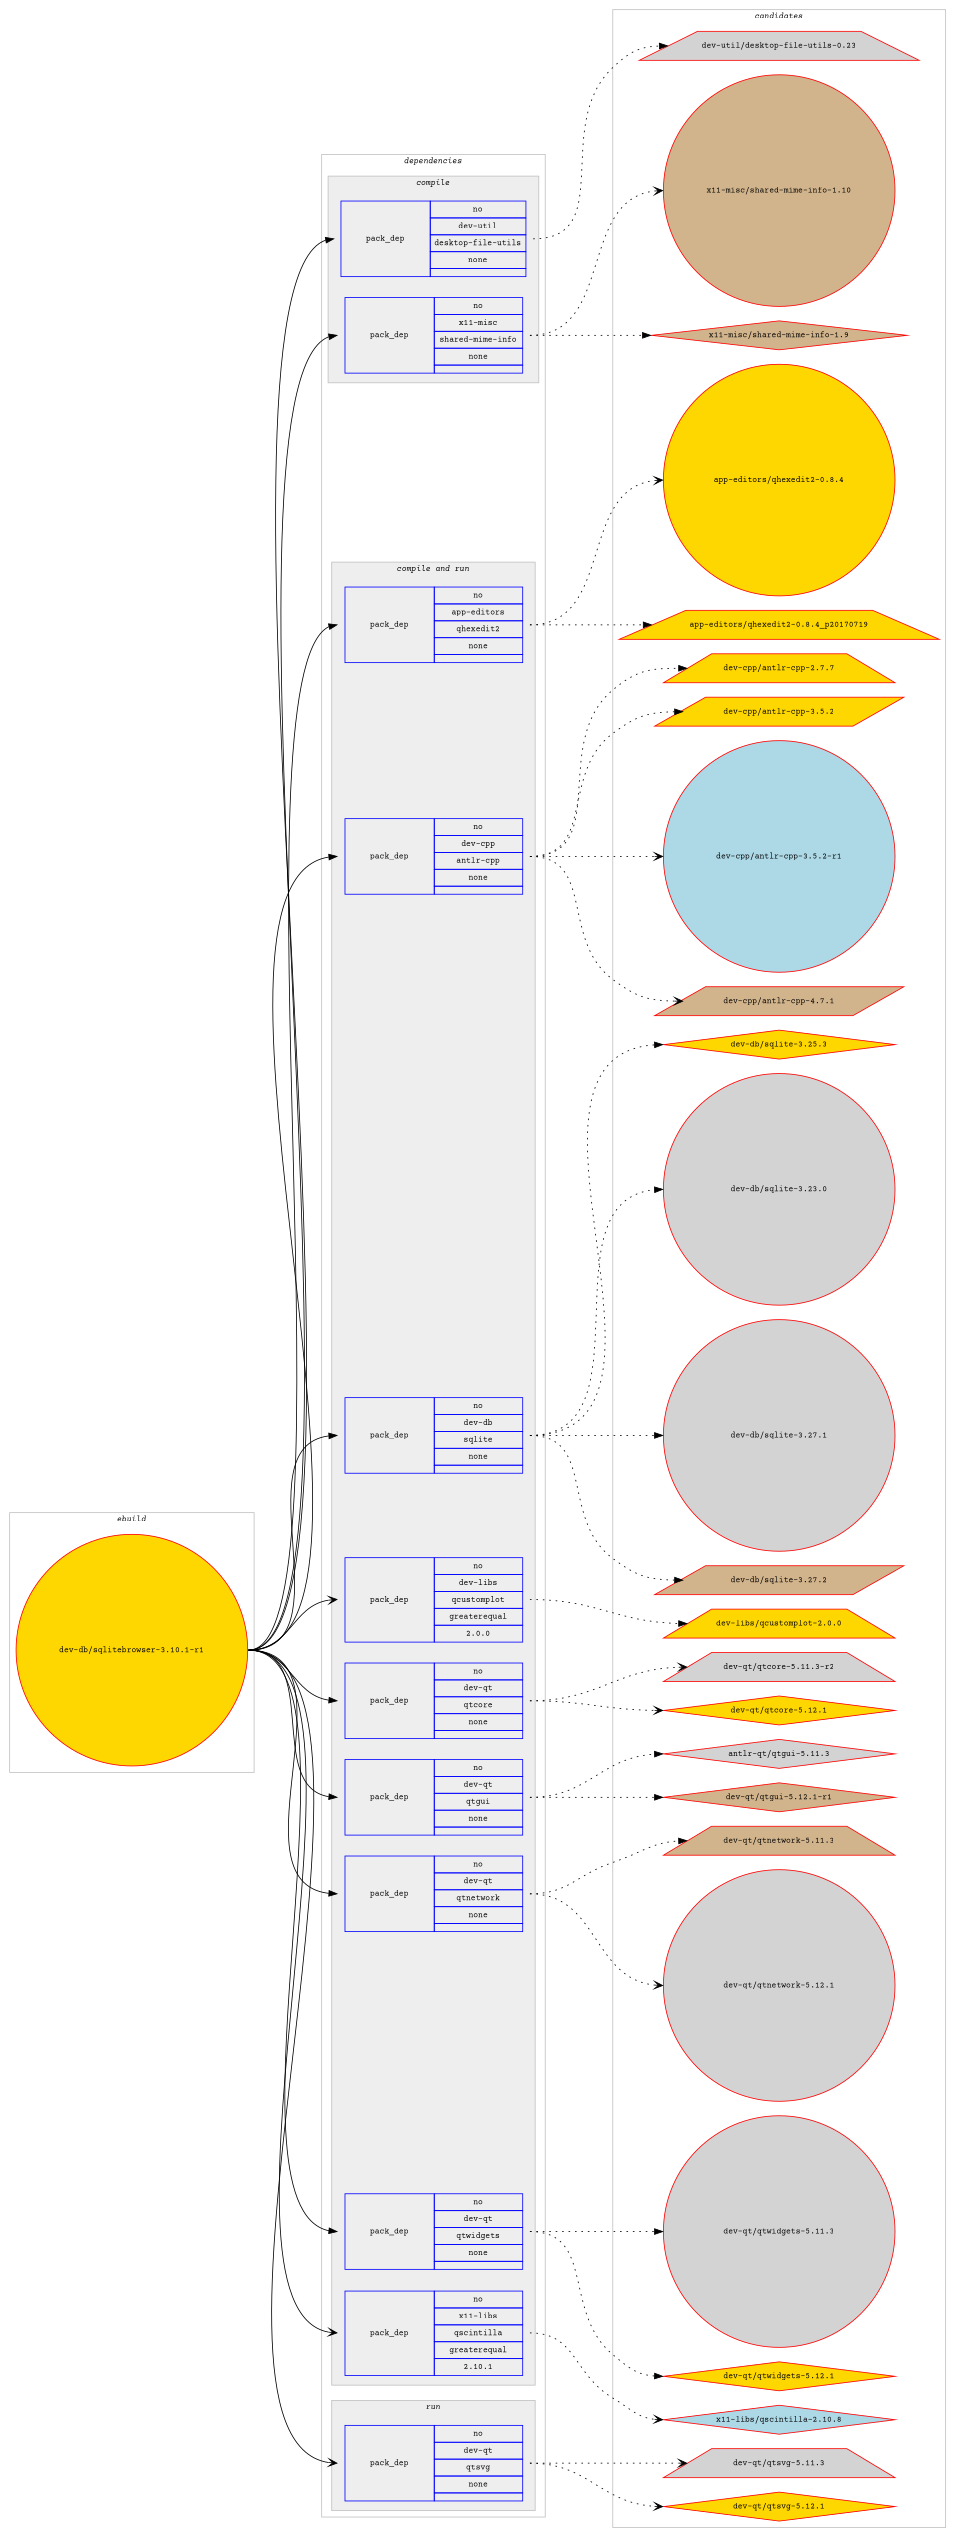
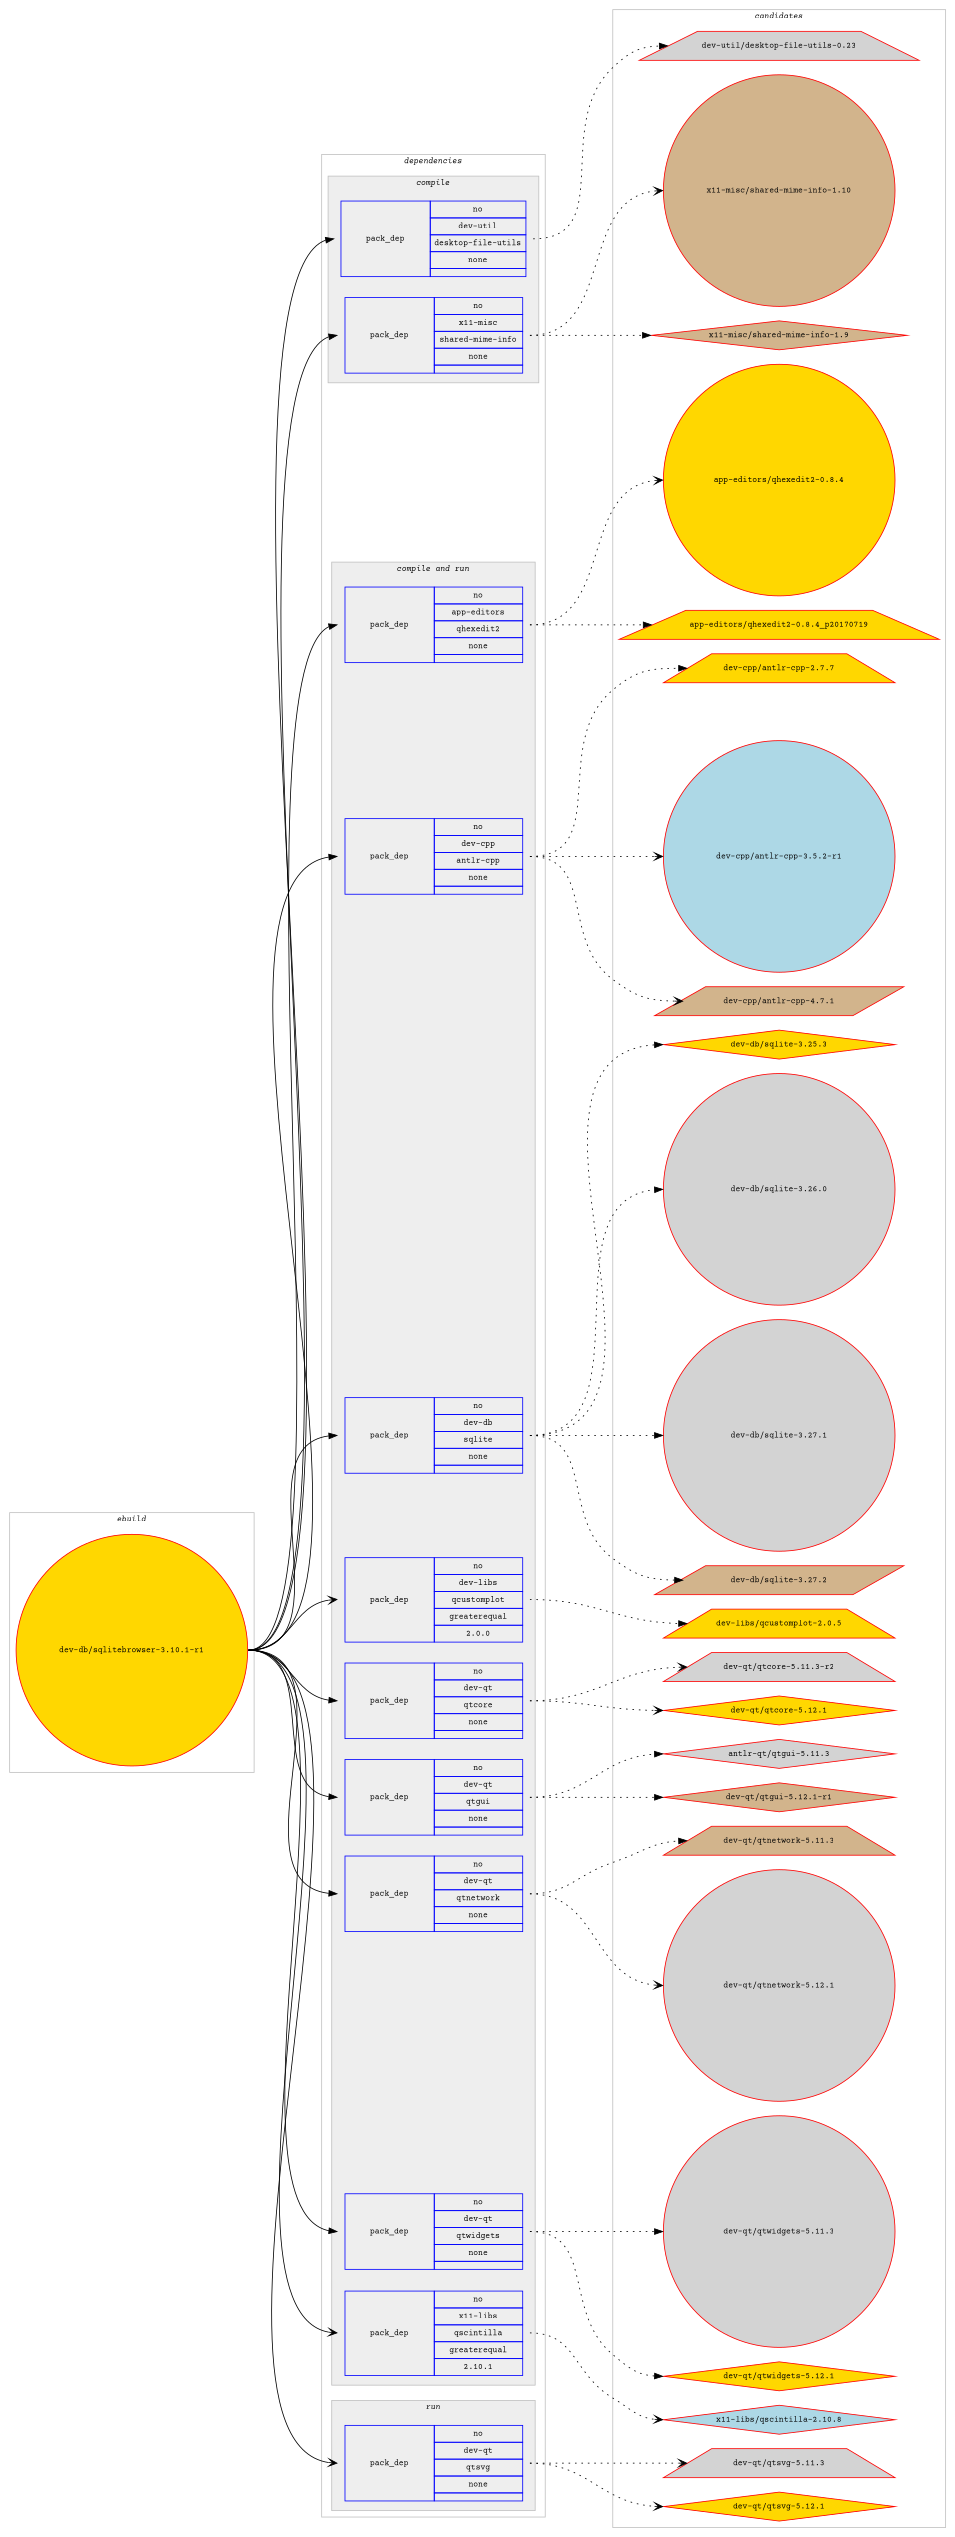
(779, 712) -> none
(779, 1189) -> (779, 1189)
(779, 1624) -> (779, 1624)
